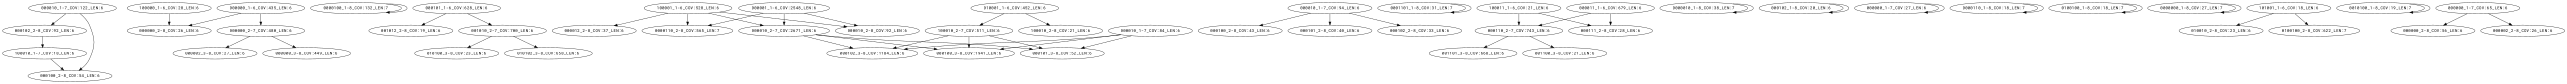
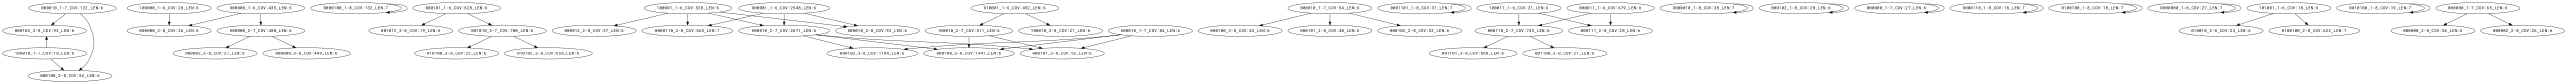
(929, 40) -> none
(42, 41) -> (47, 44)
